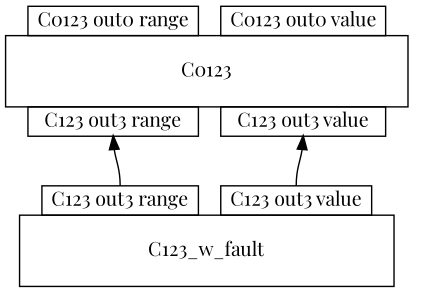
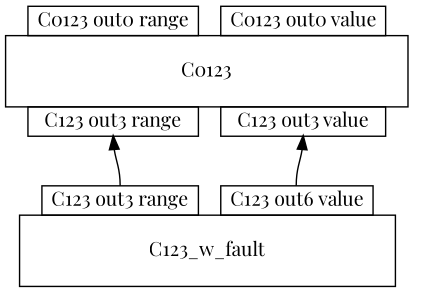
(296, 200) -> (297, 200)
